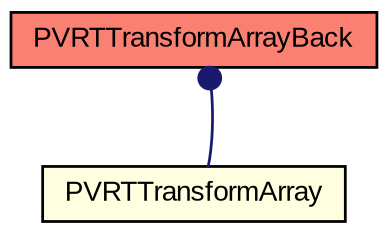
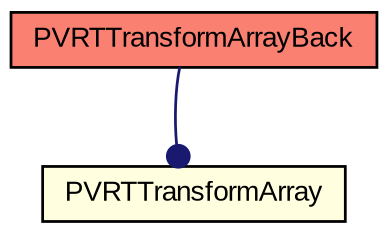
(212, 128) -> (176, 106)
